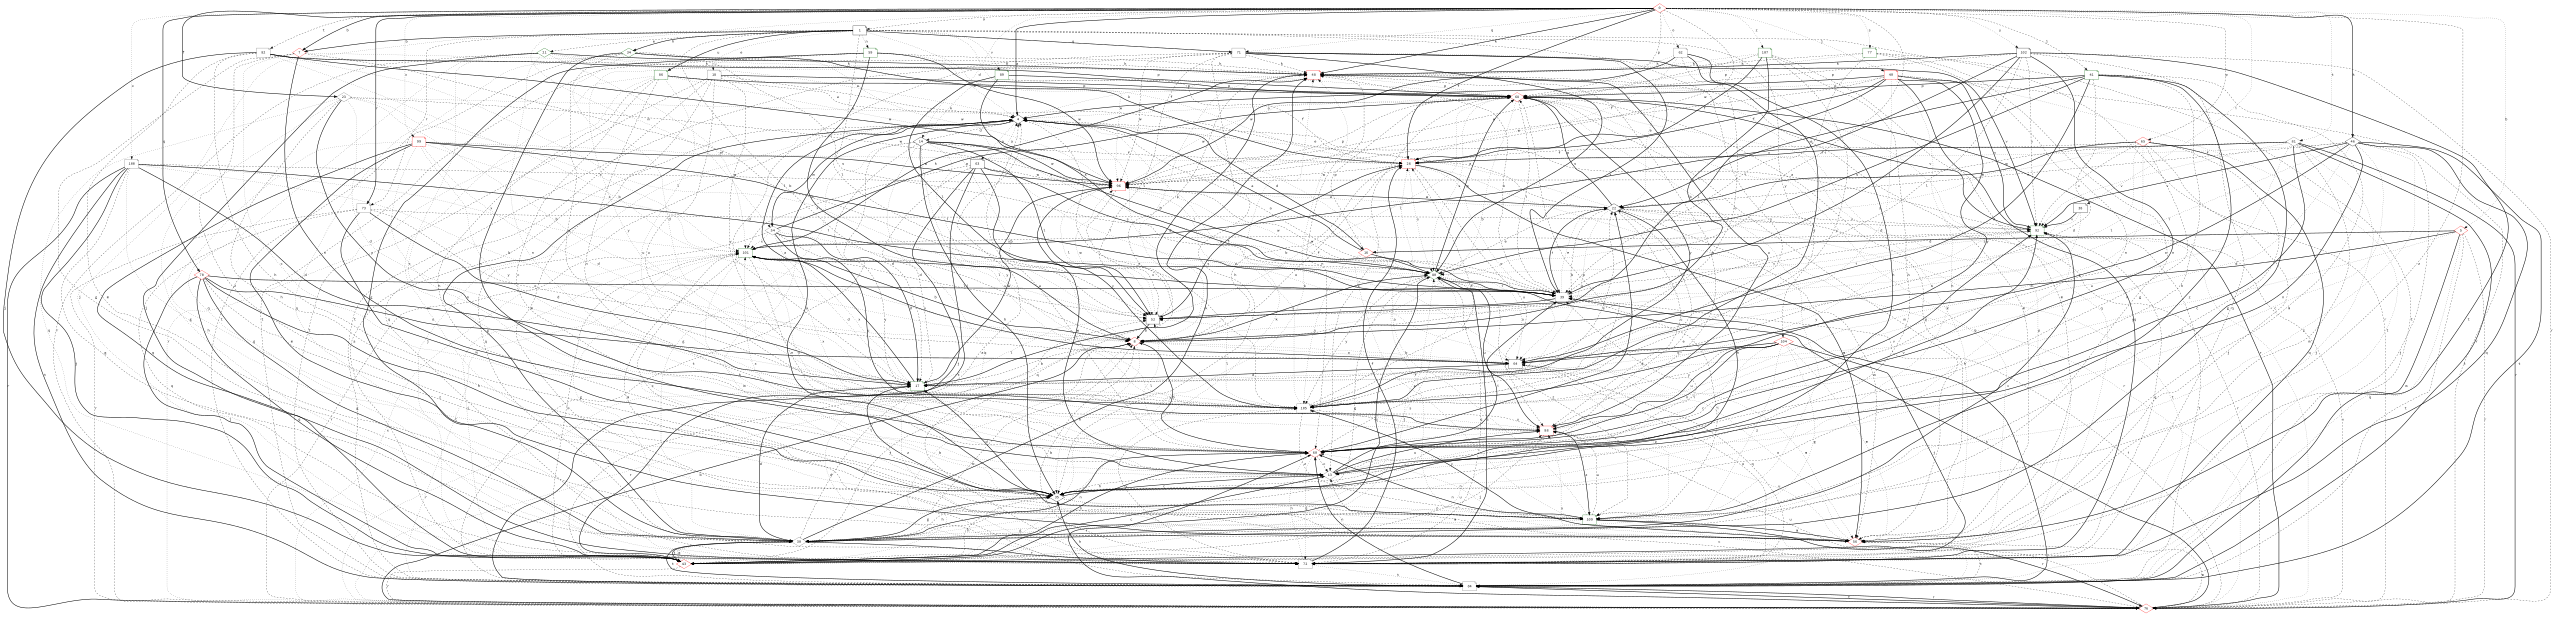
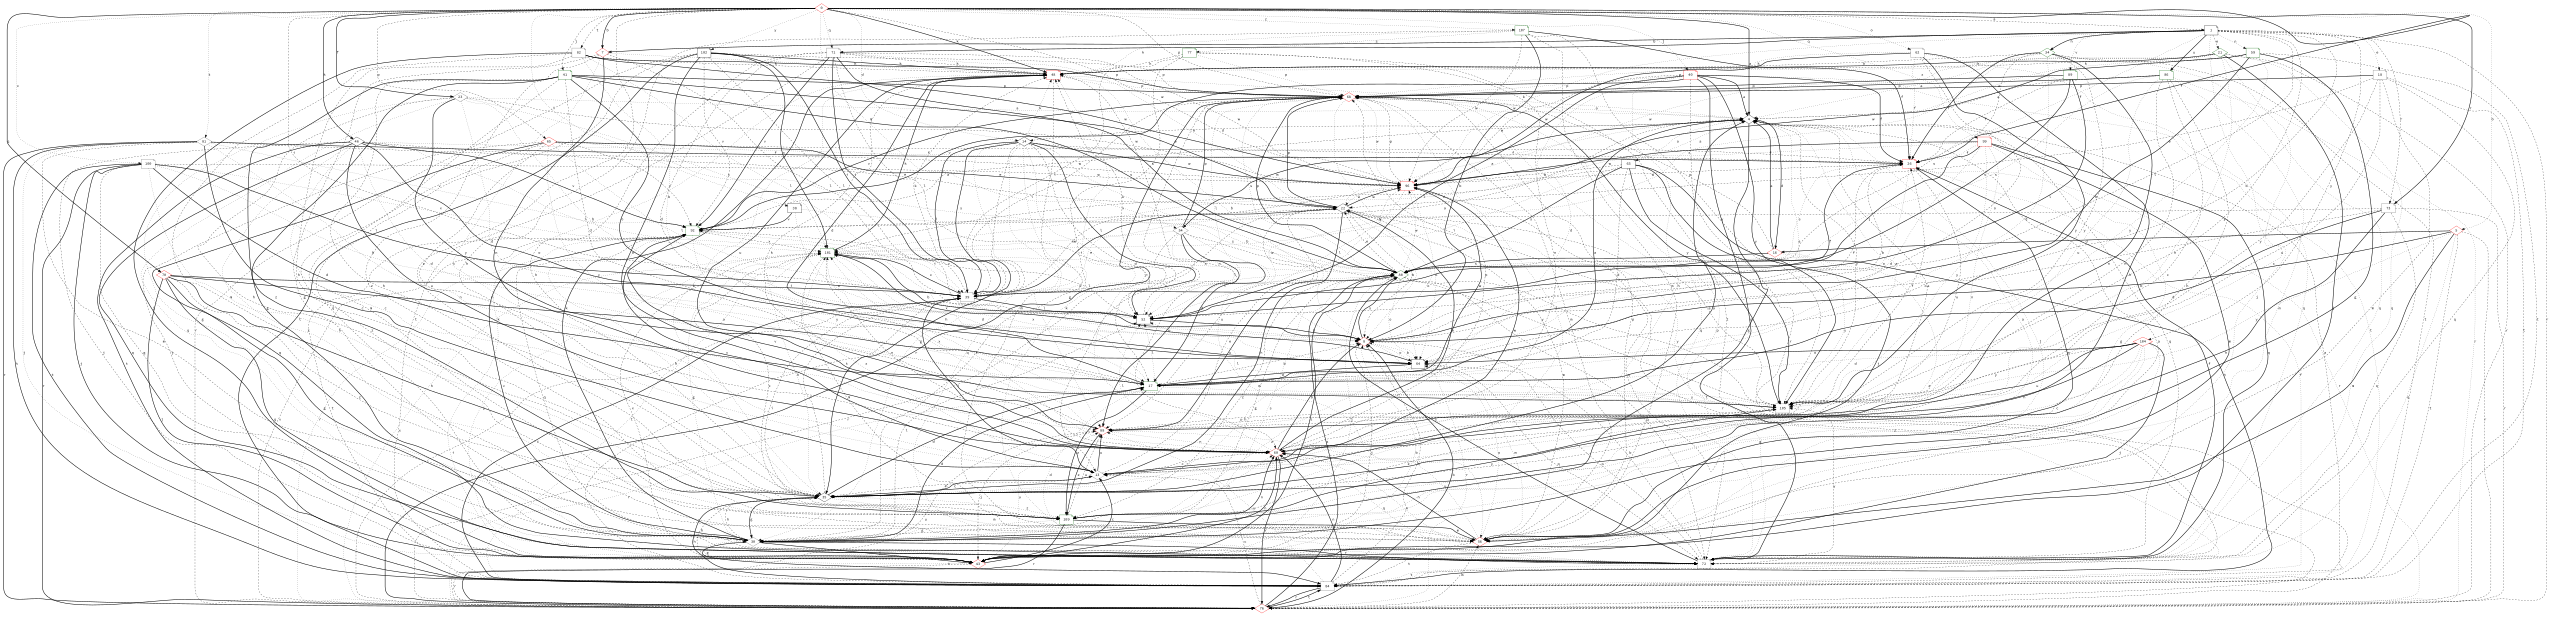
(1778, 11) -> (1357, 41)
(1547, 431) -> (1102, 431)
